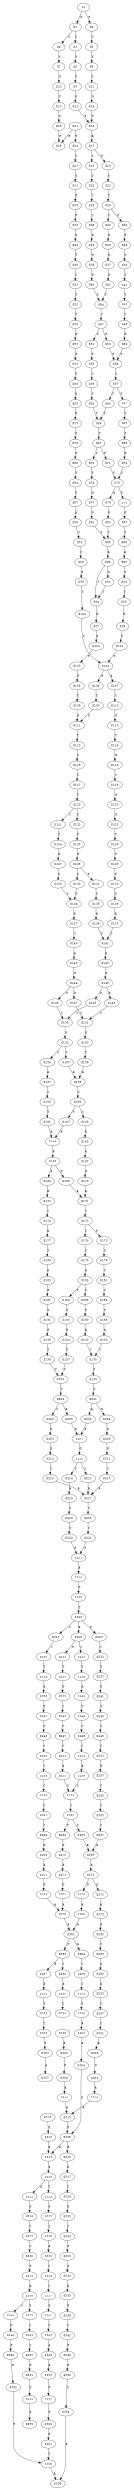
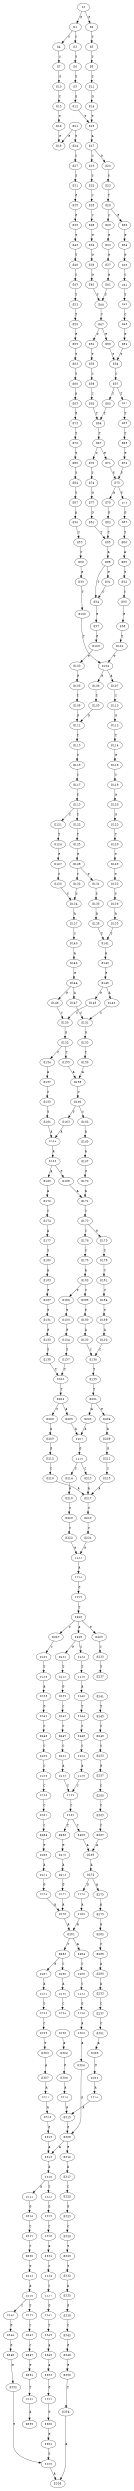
(100, 1685) -> none
none -> (46, 2098)
